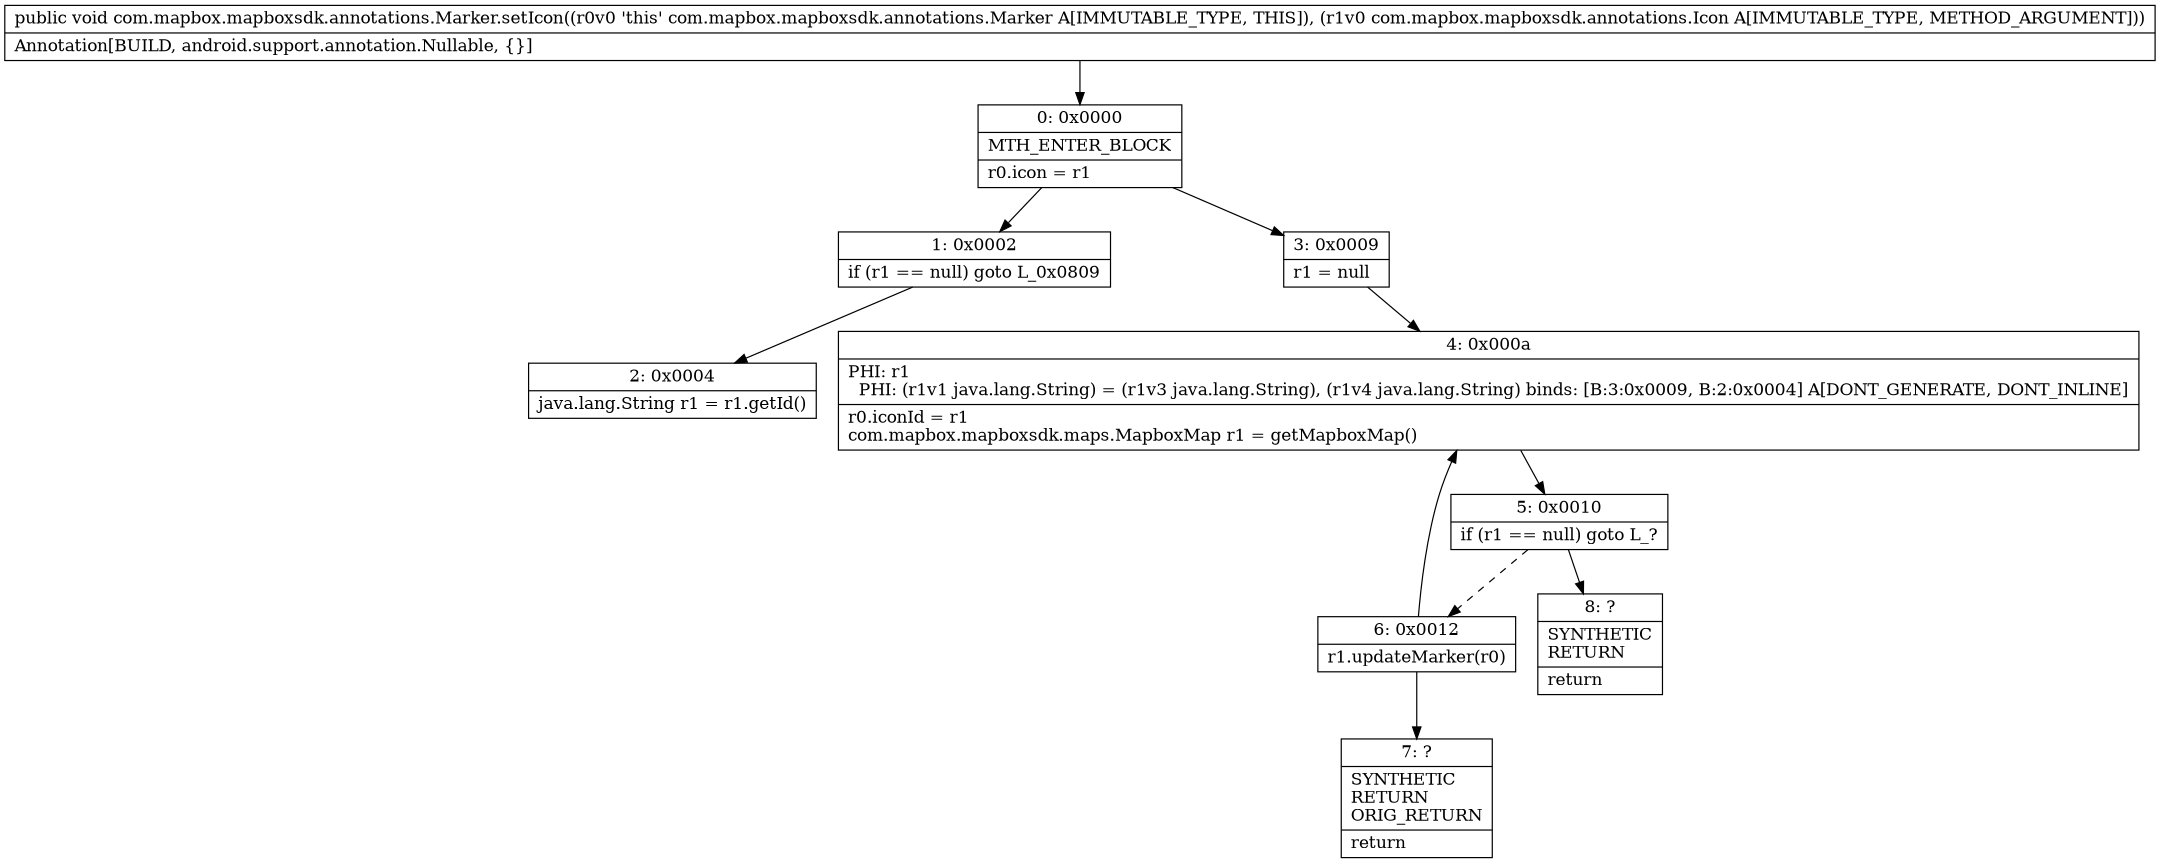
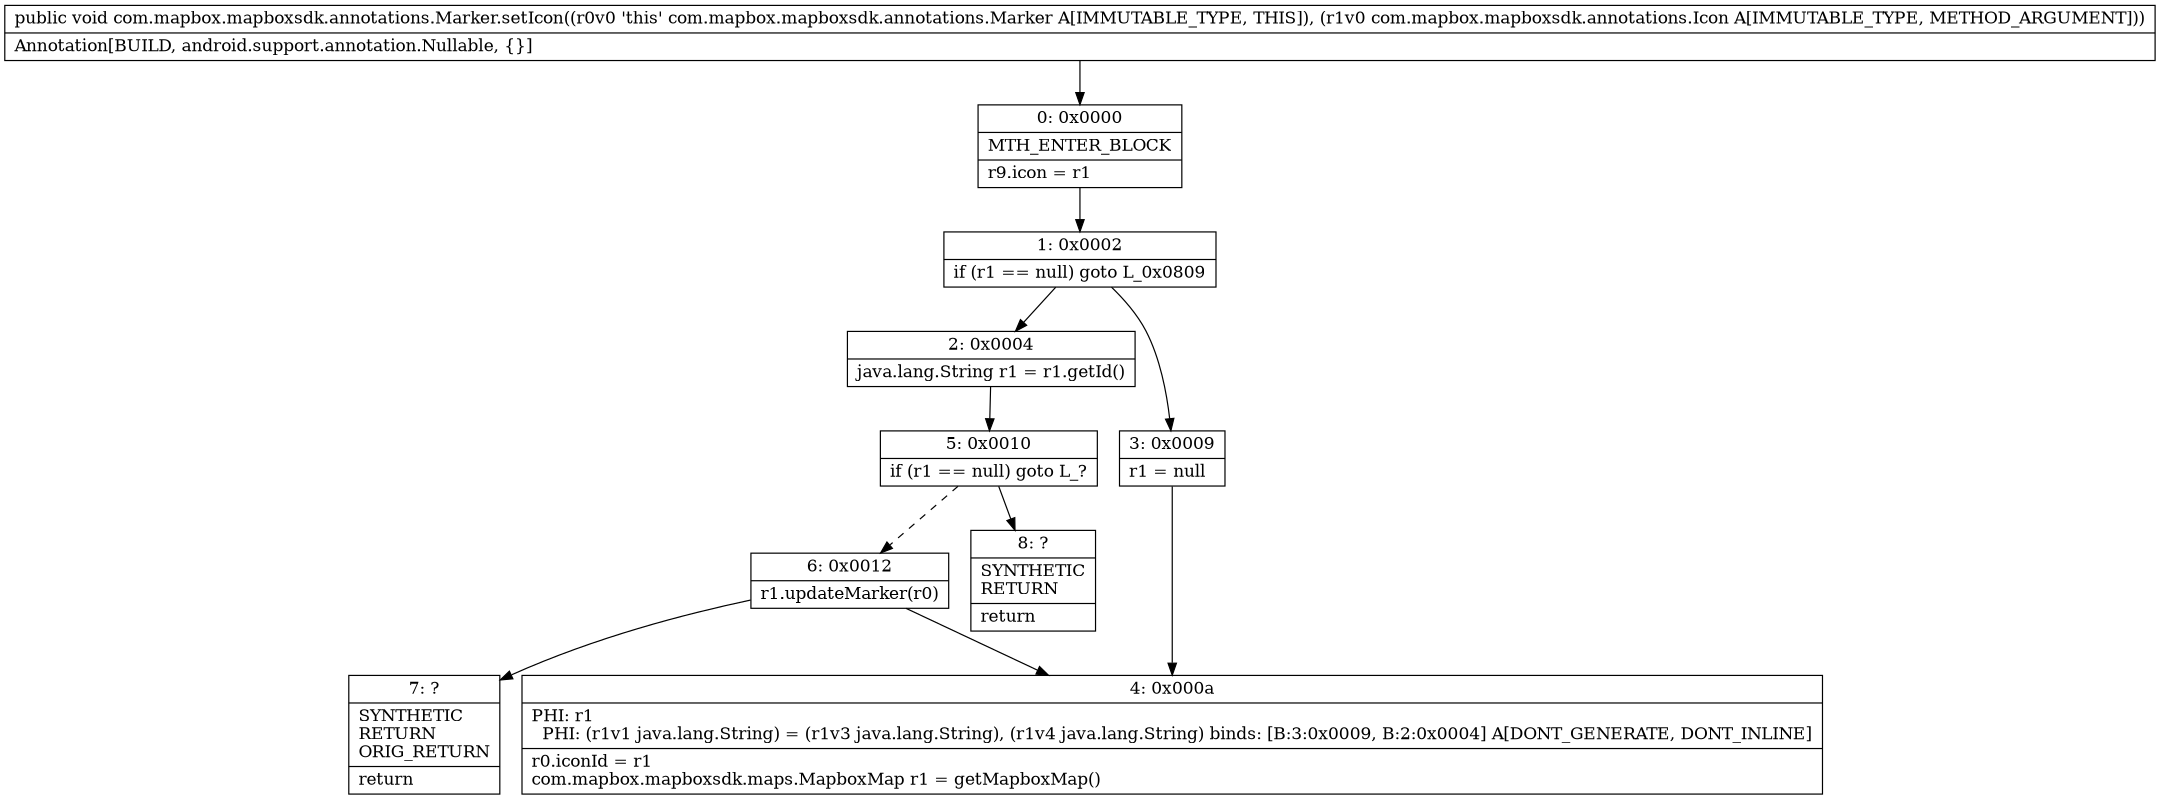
(1040, 173) -> (1040, 173)
(1223, 209) -> (1153, 347)
(1530, 467) -> (990, 403)
